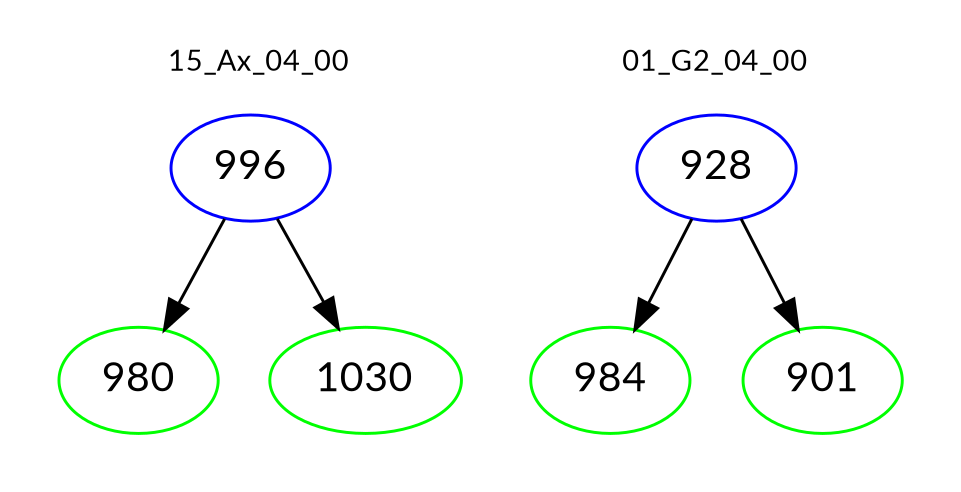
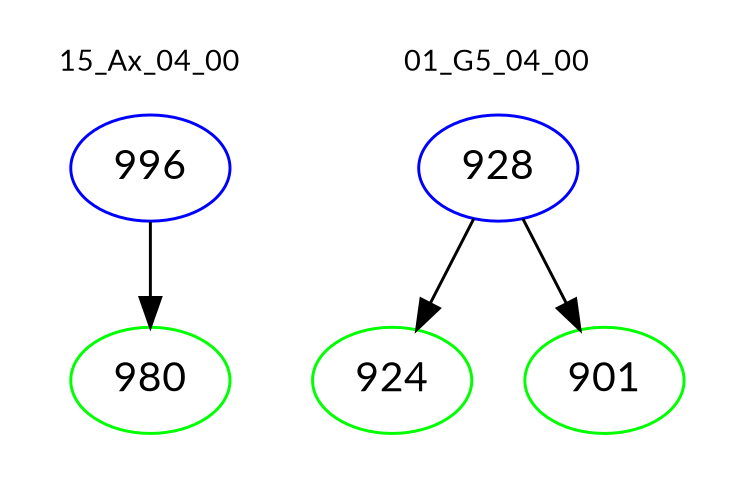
(717, 63) -> (498, 63)
(366, 380) -> none
(610, 380) -> (392, 380)
